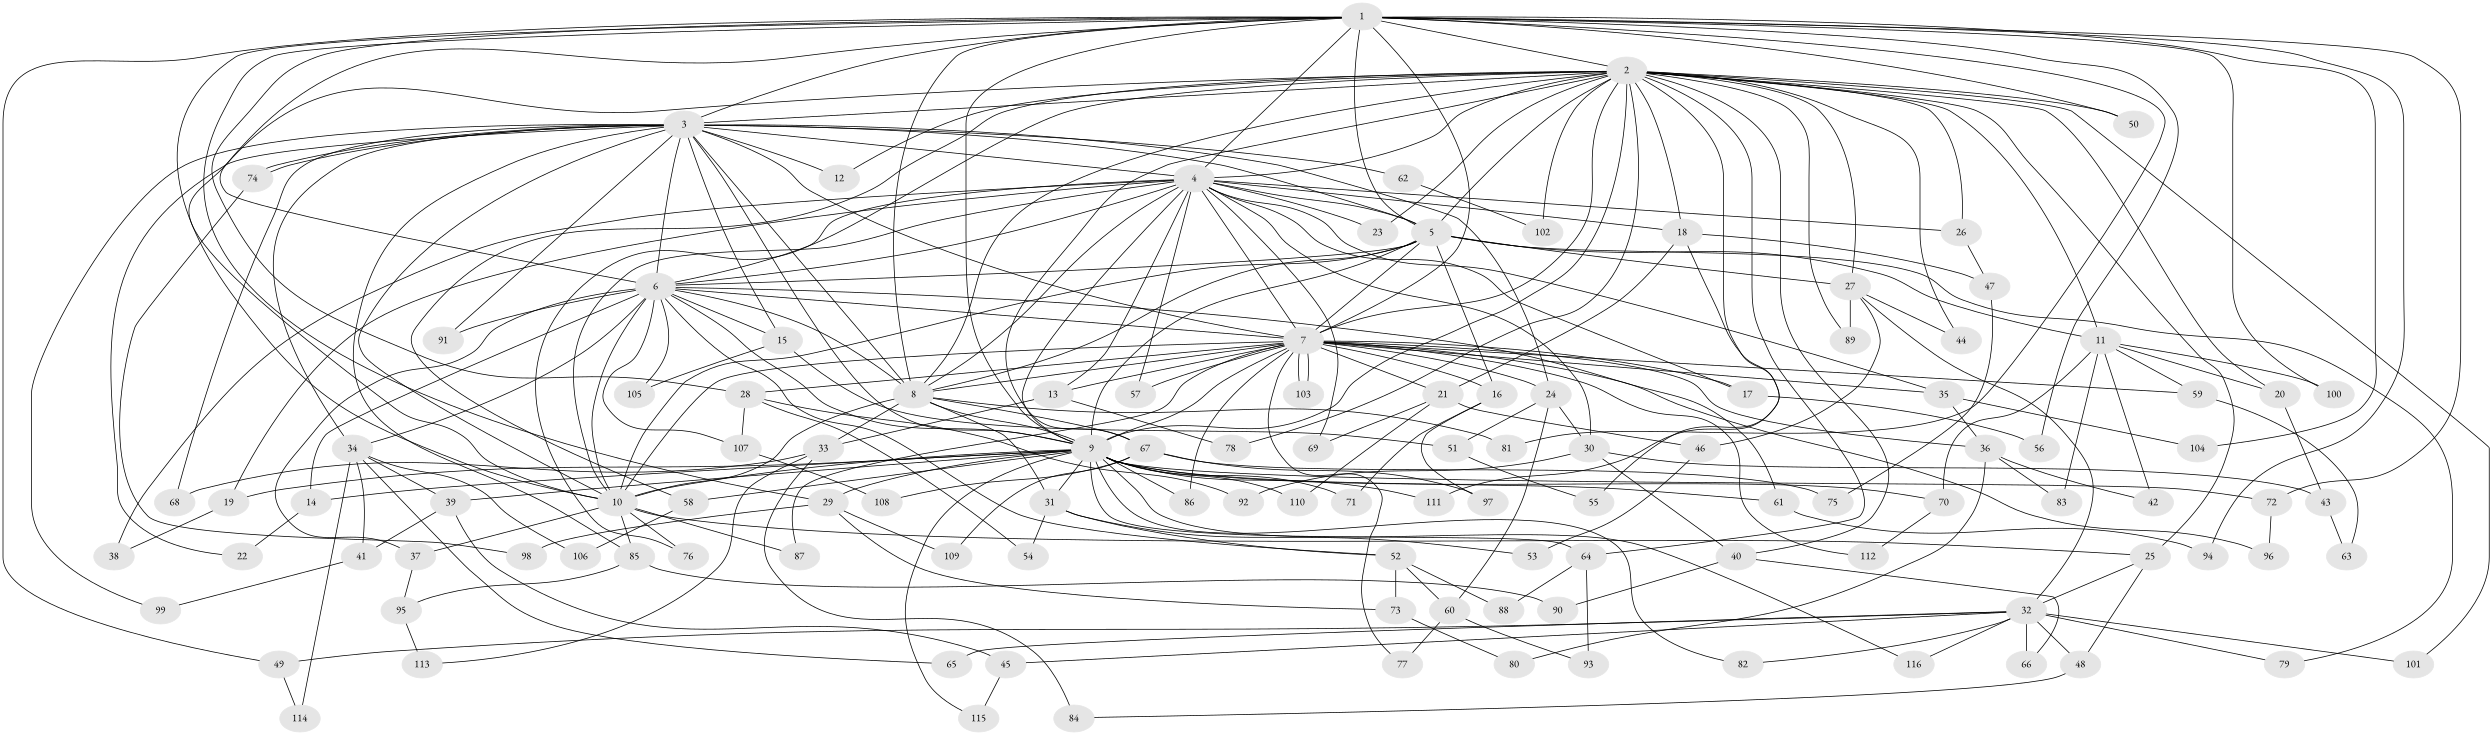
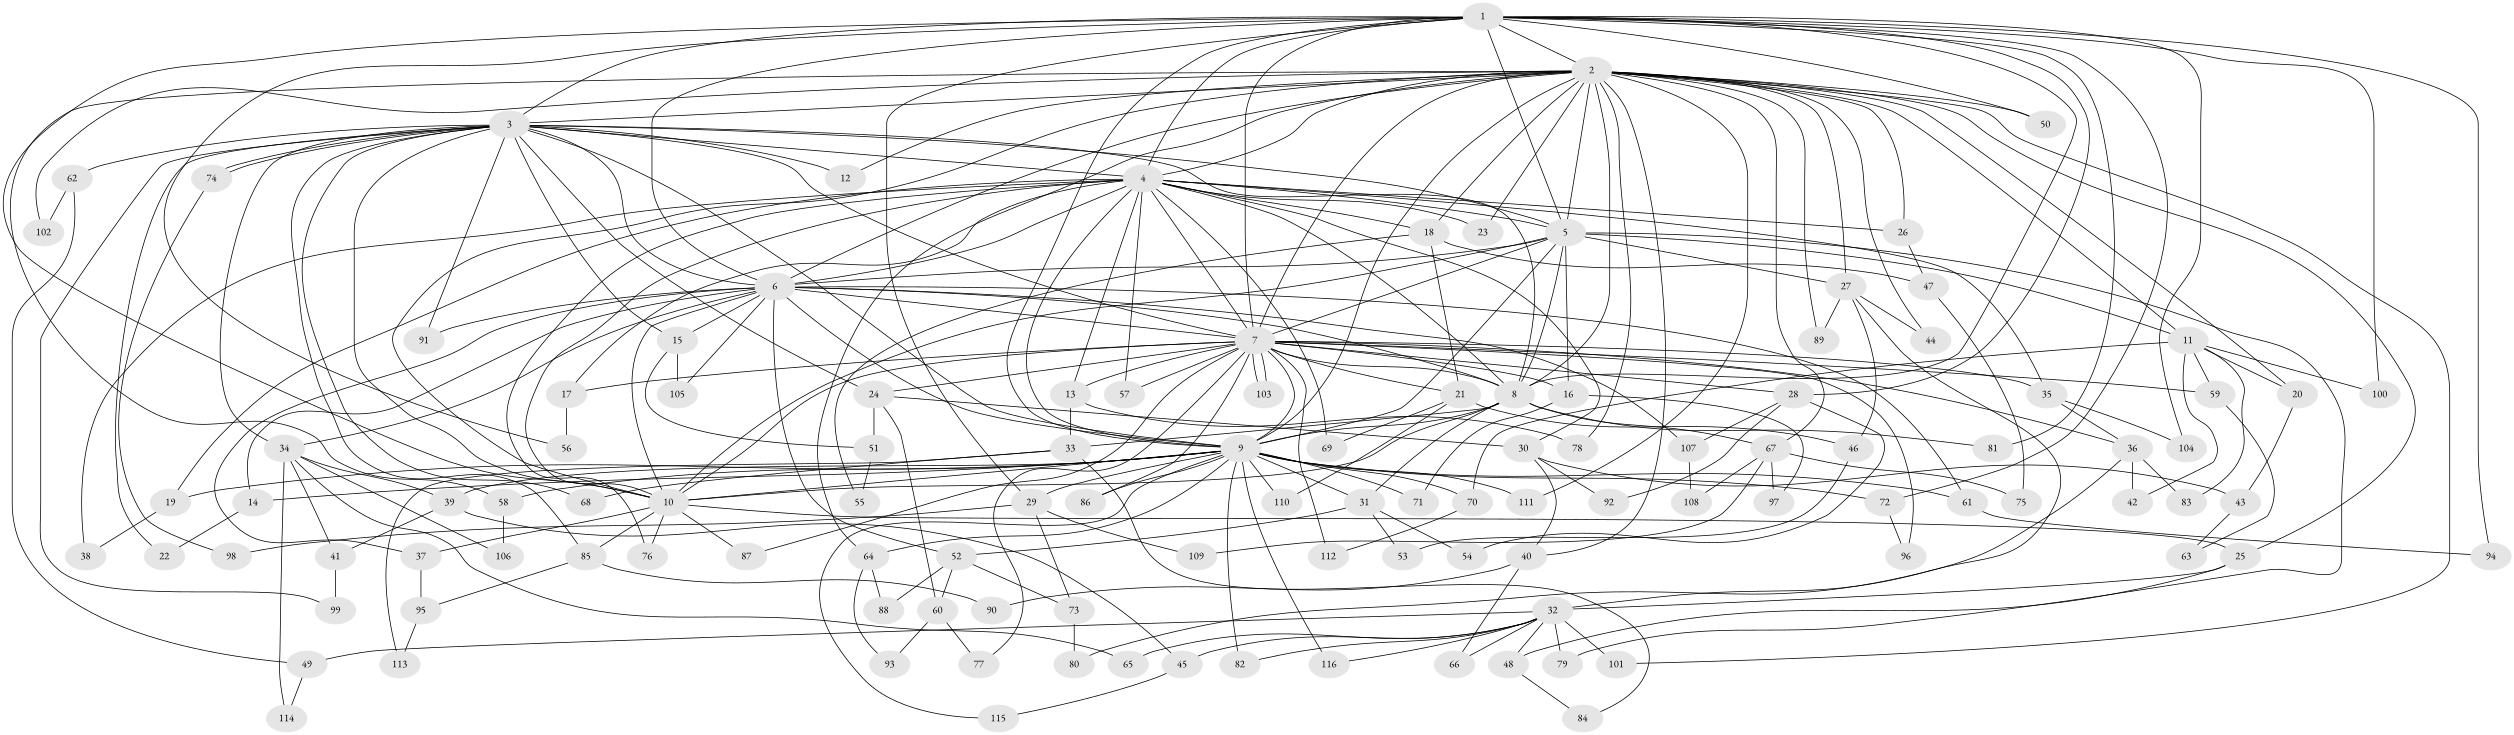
(190, 58) -> (14, 510)
